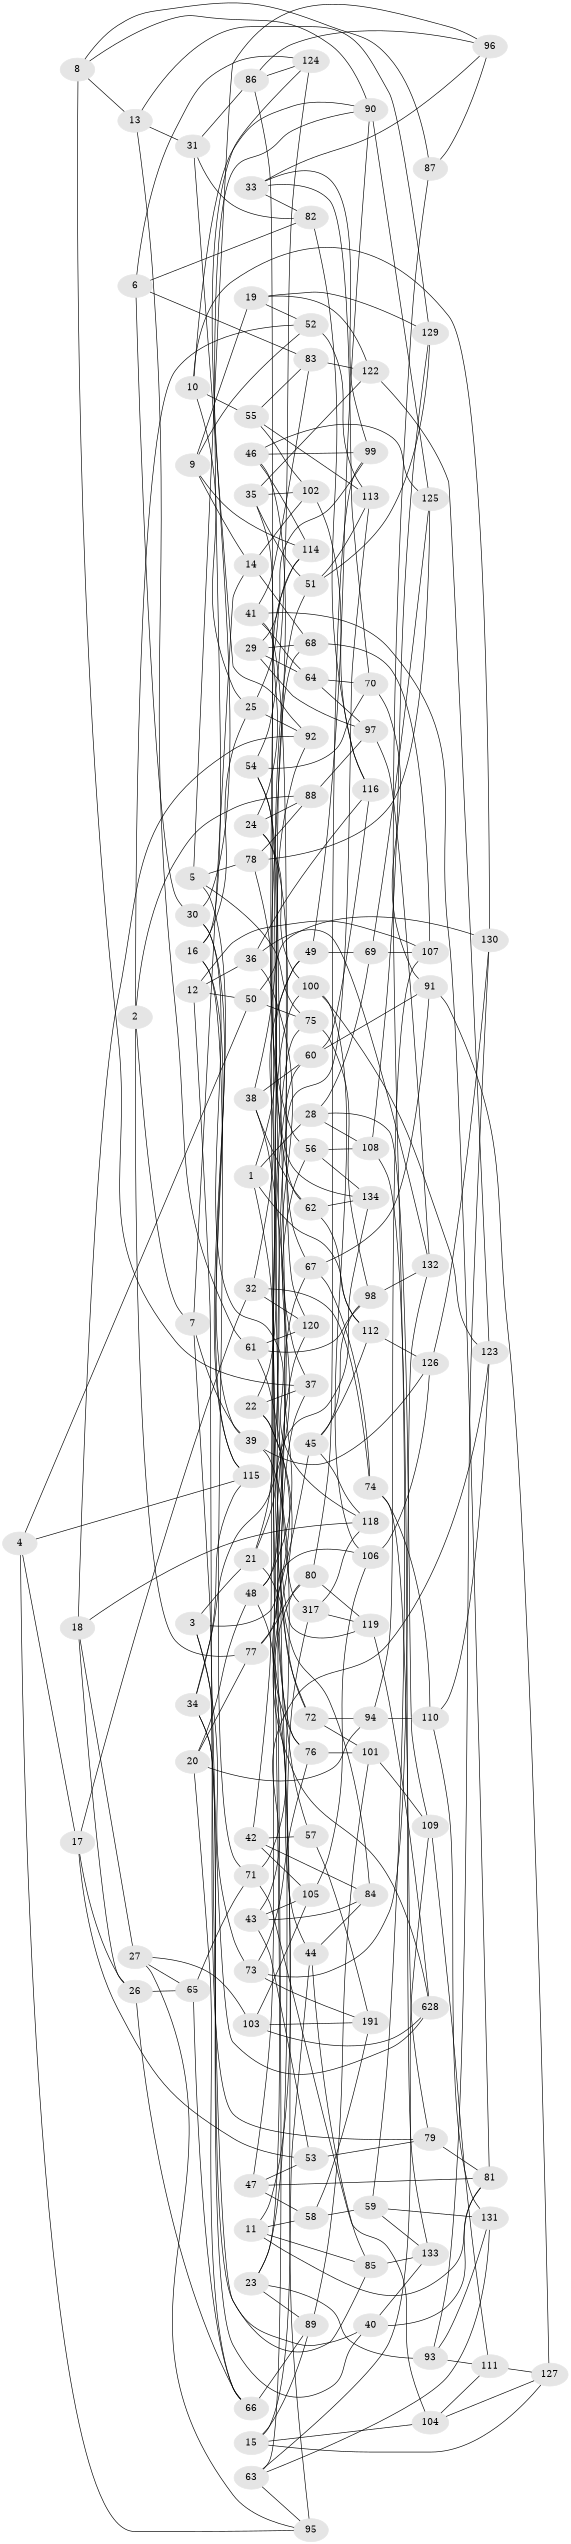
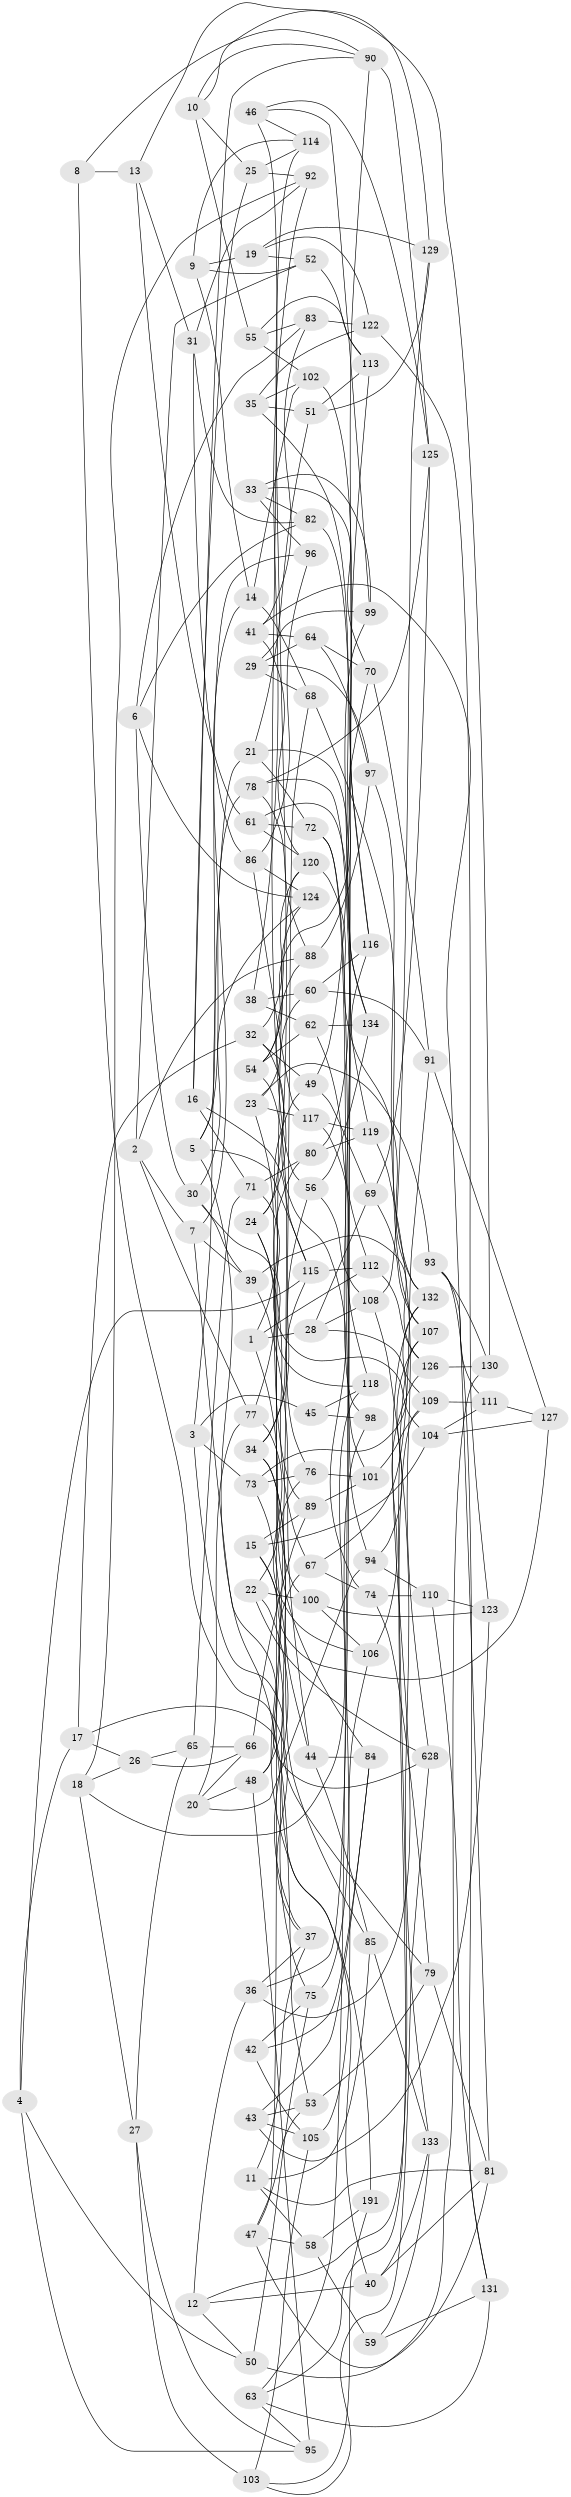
(430, 169) -> none
(407, 1278) -> (372, 1080)
(347, 1391) -> (341, 1269)
(311, 1611) -> (311, 1119)
(311, 1836) -> none
